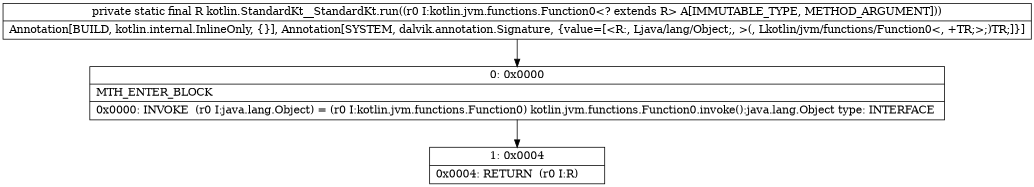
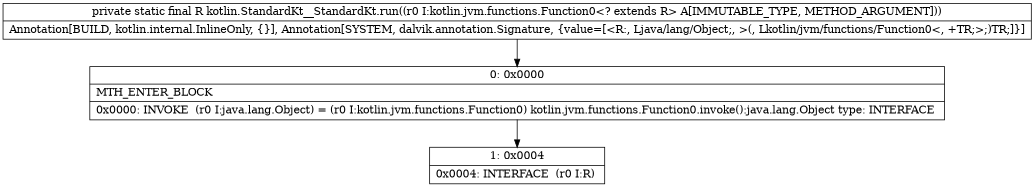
(509, 174) -> (517, 174)
